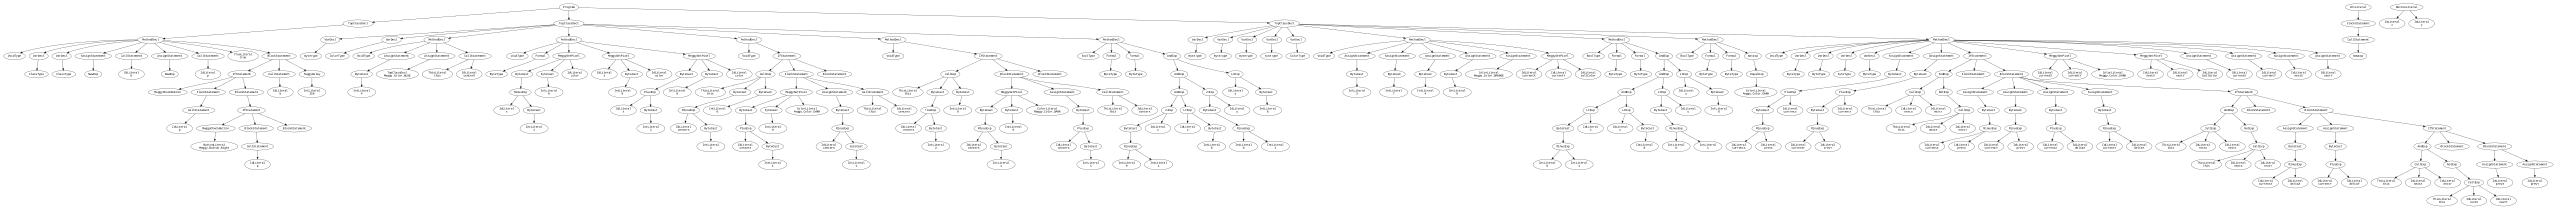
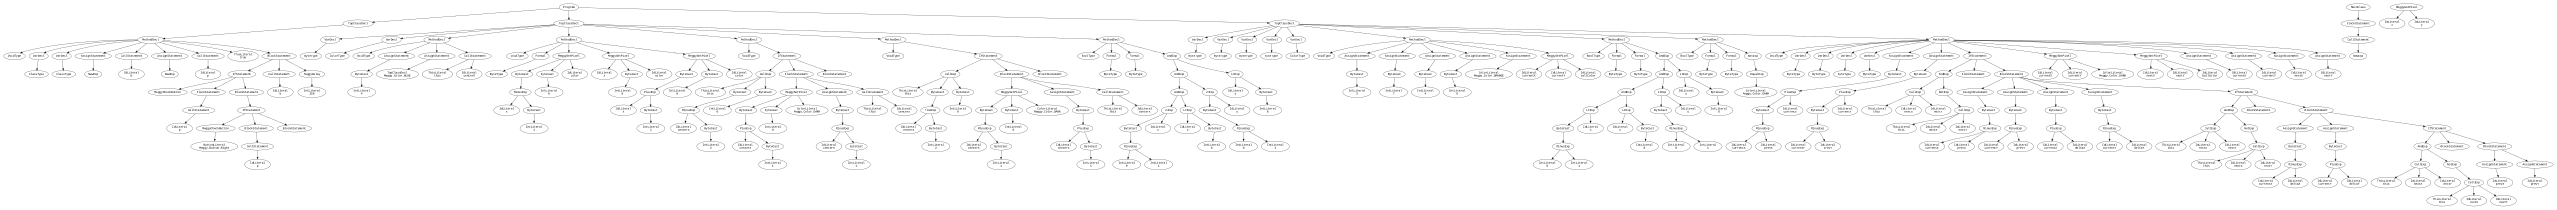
(2358, 7) -> (2358, 7)
(2407, 7) -> (2407, 7)
